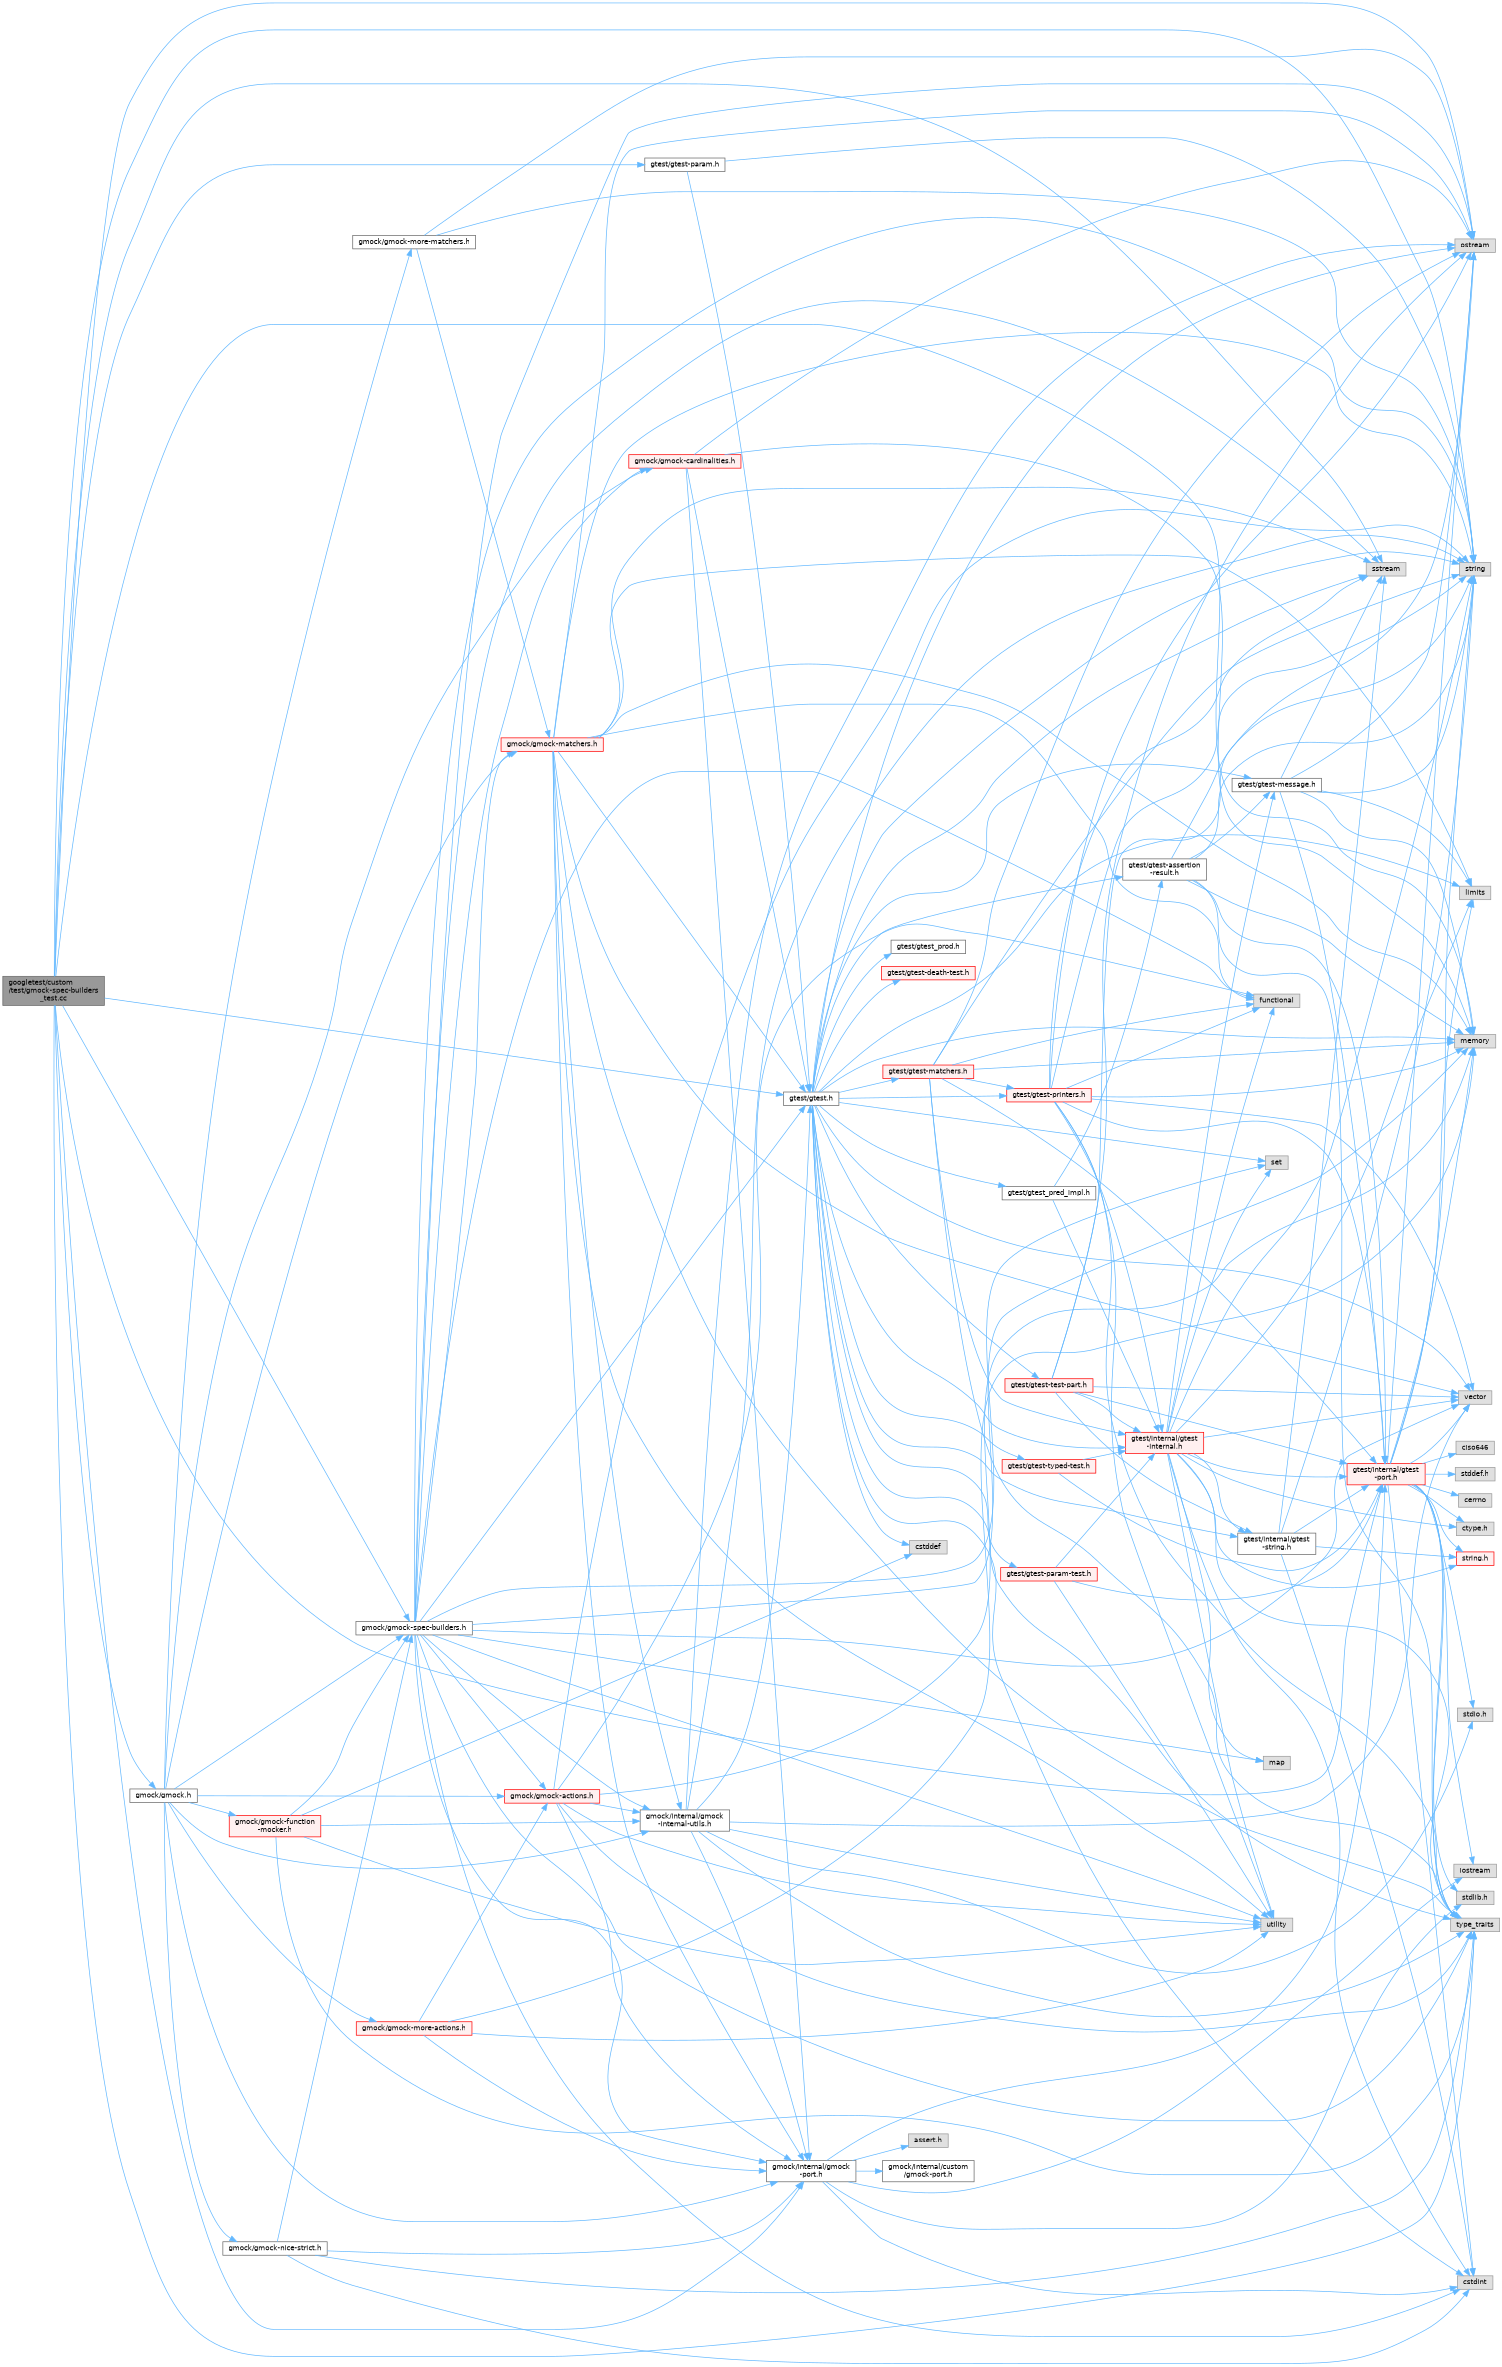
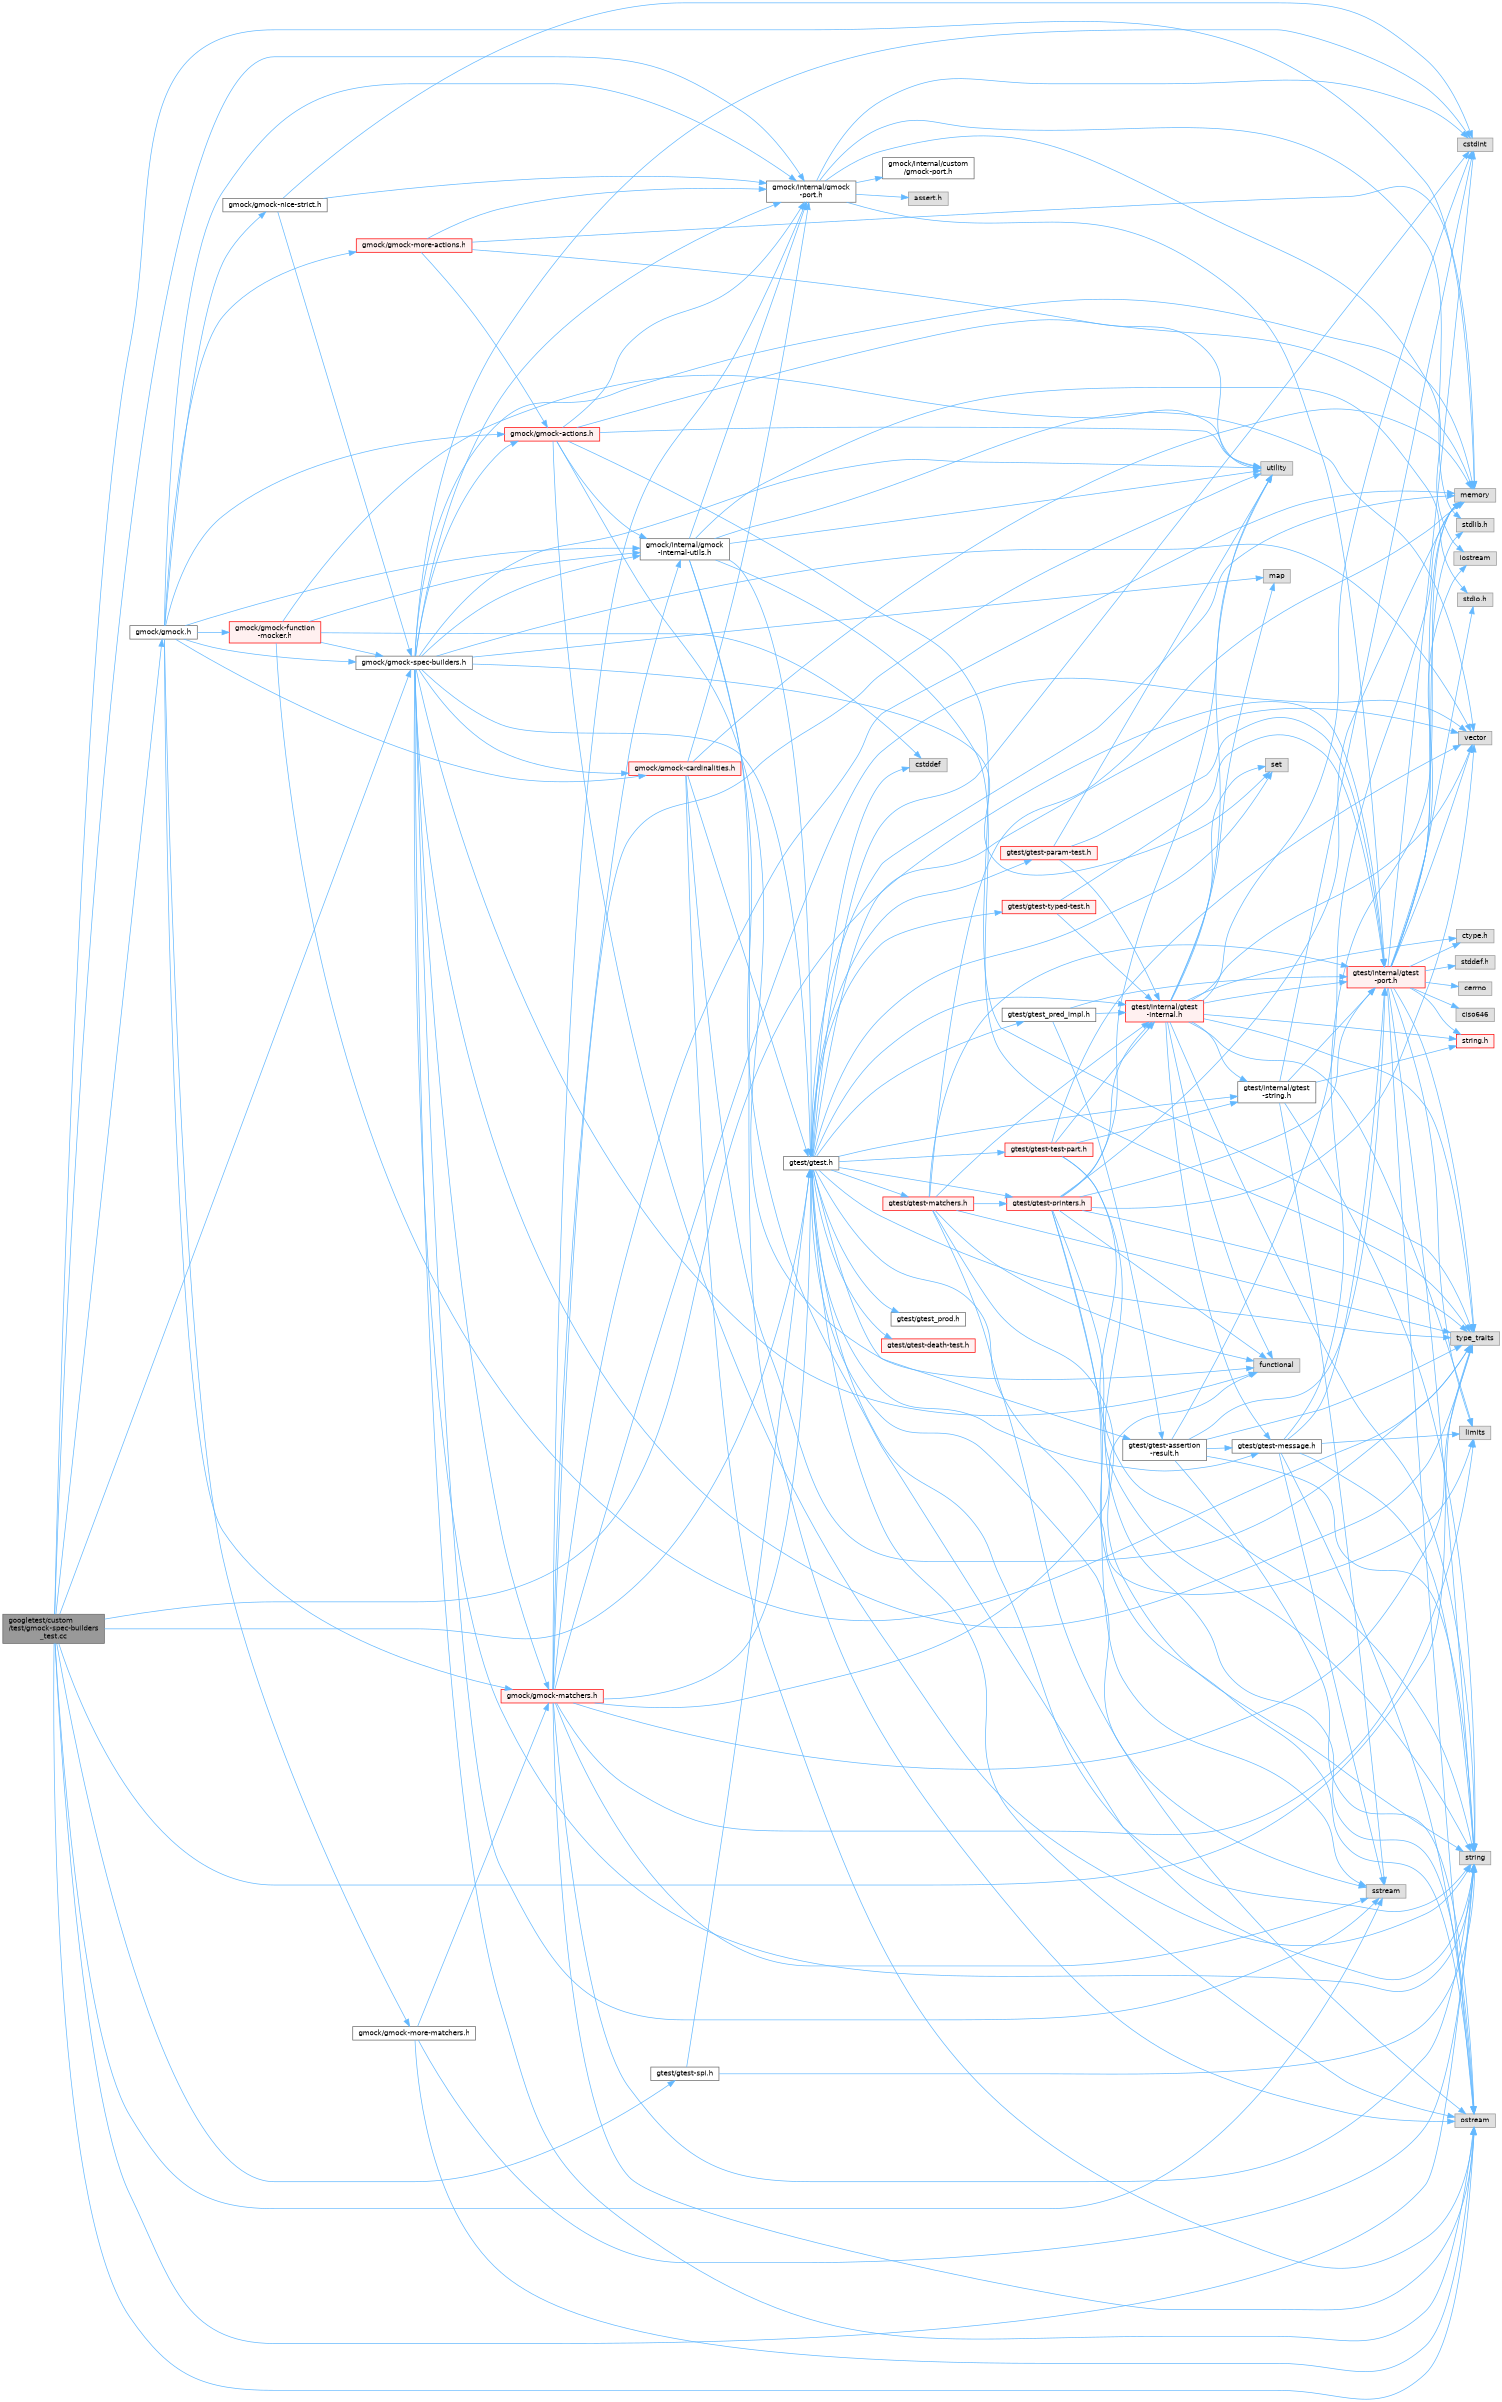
(685, 165) -> (685, 2074)
(1208, 1426) -> (1204, 983)
(963, 2285) -> (821, 1499)
